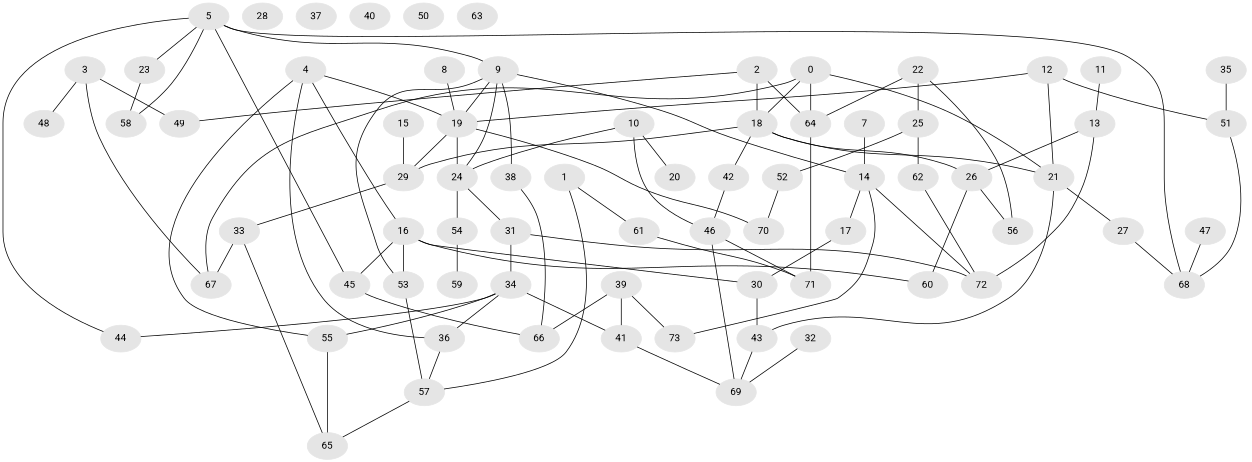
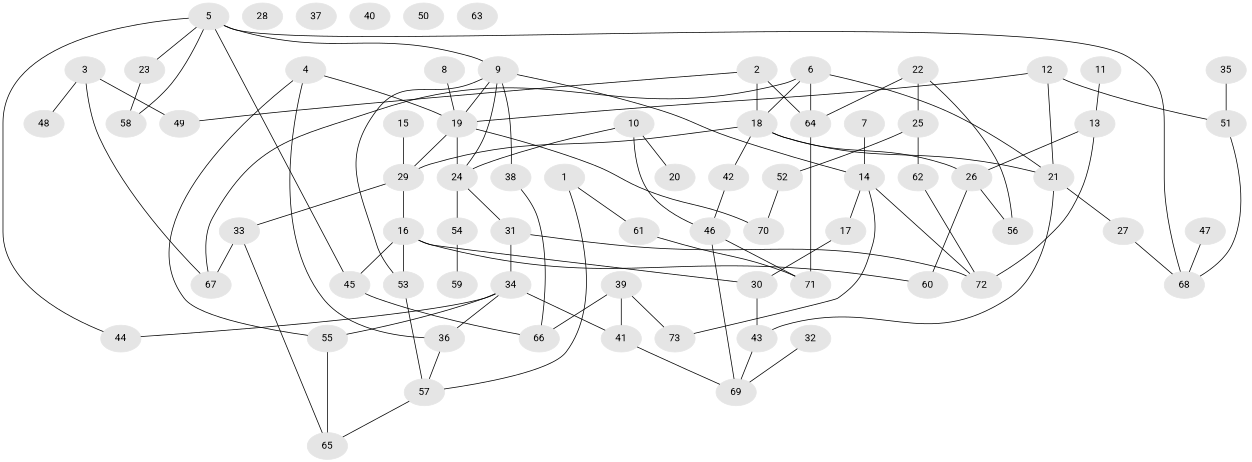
(811, 70) -> (811, 70)
(353, 152) -> (403, 204)
